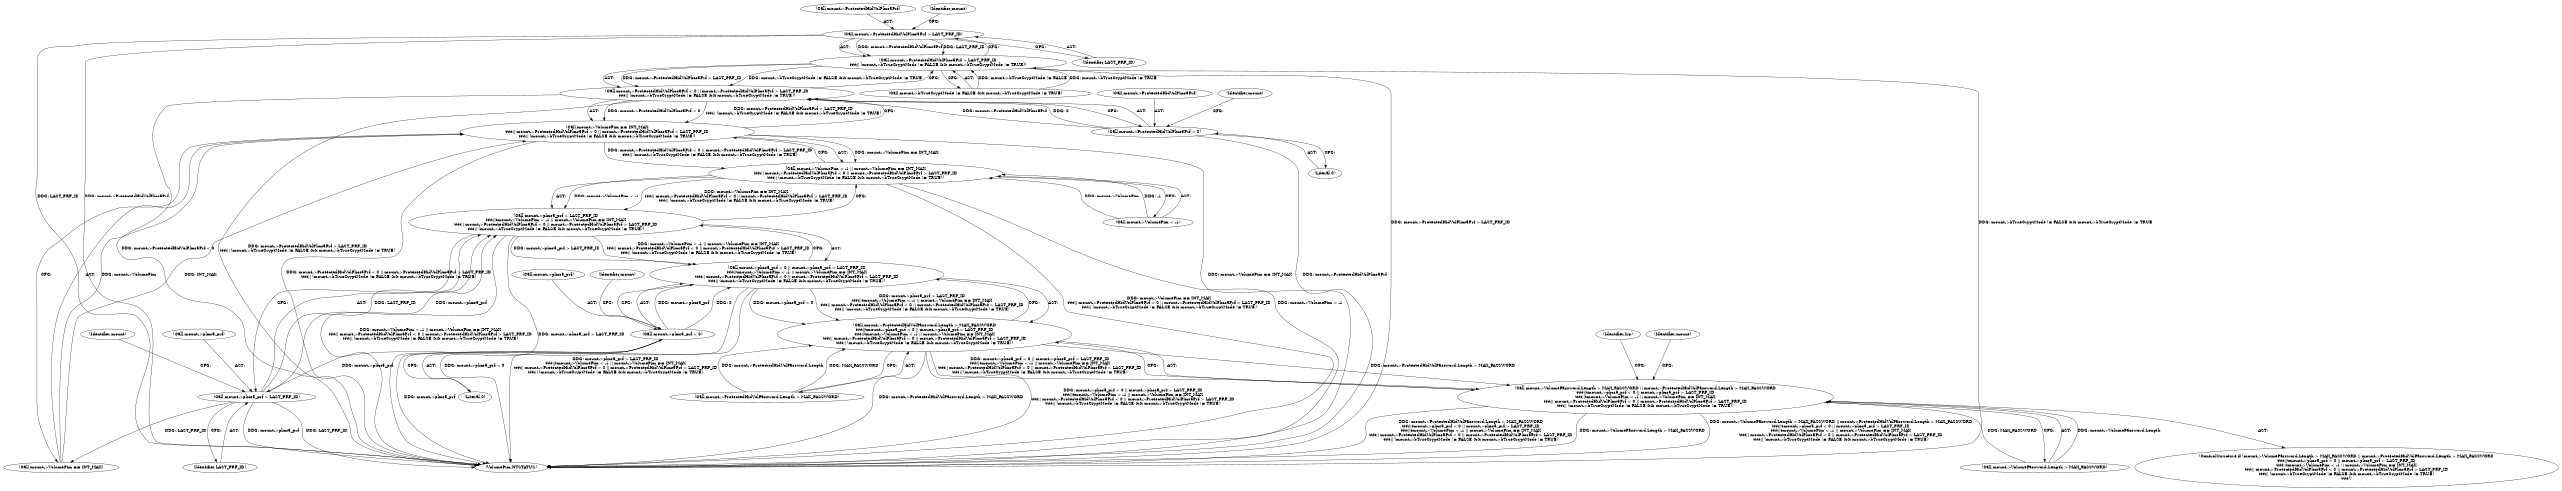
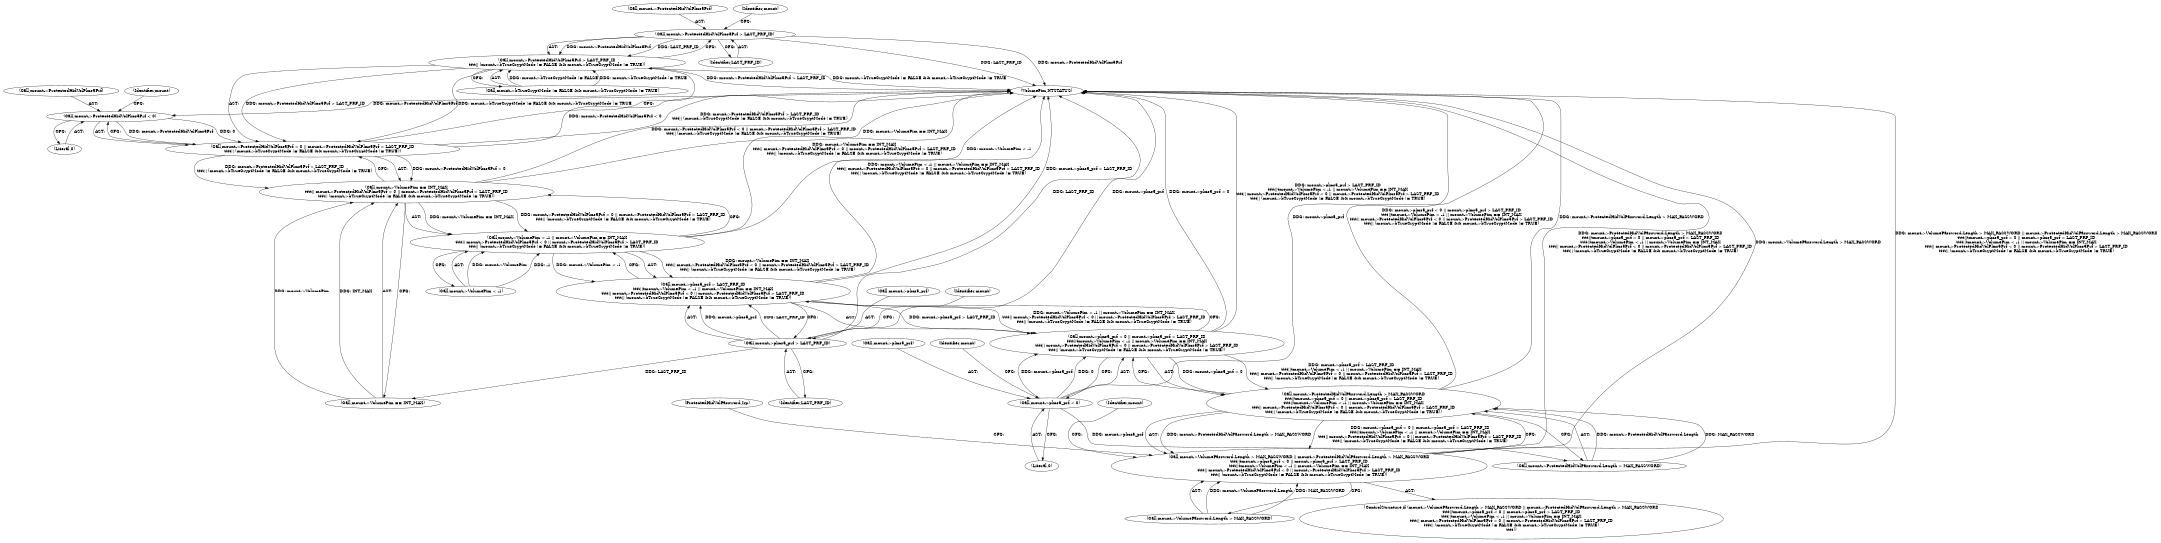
(1618, 334) -> (717, 403)
(413, 352) -> (1304, 448)
(1157, 451) -> (592, 98)
